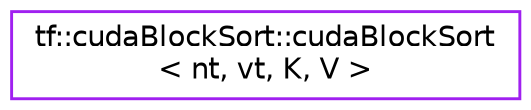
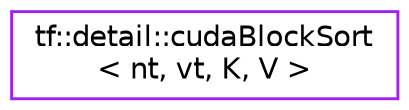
(266, 55) -> (205, 55)
